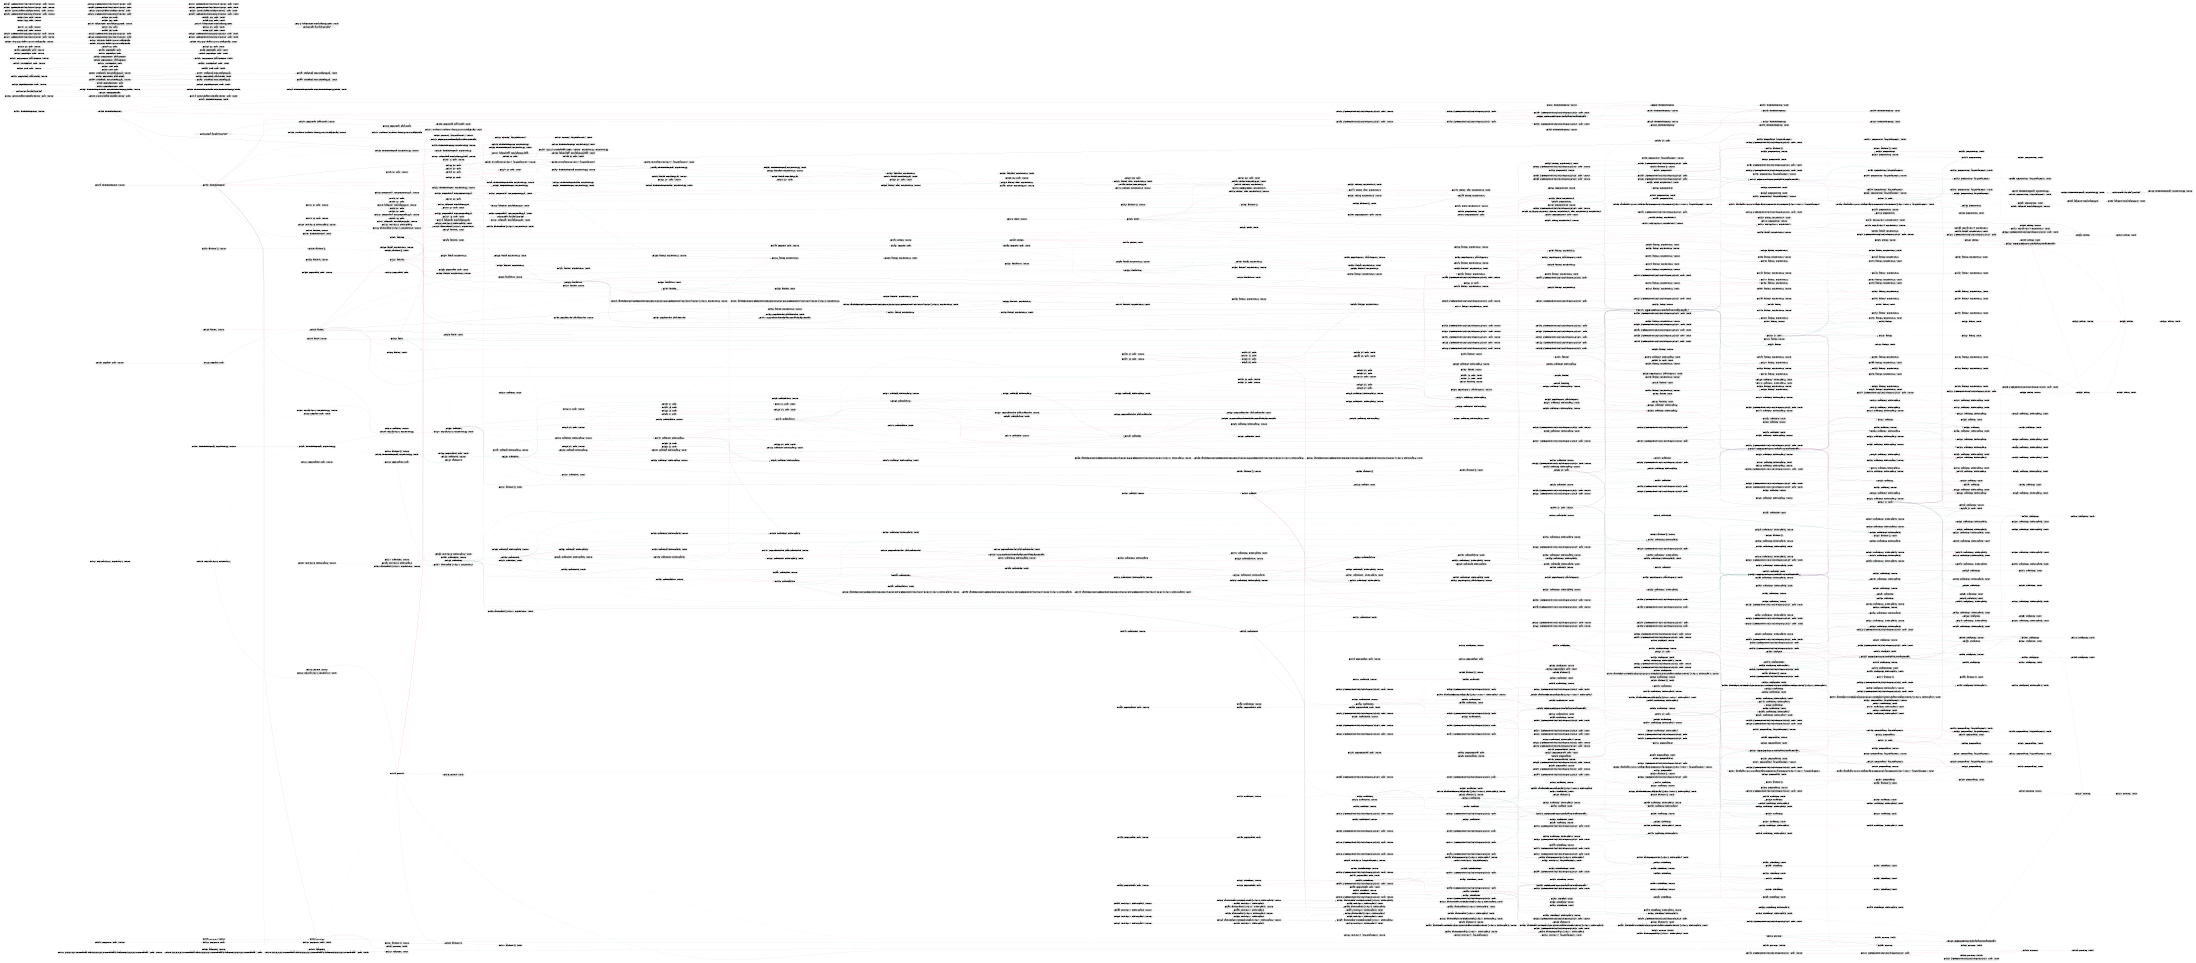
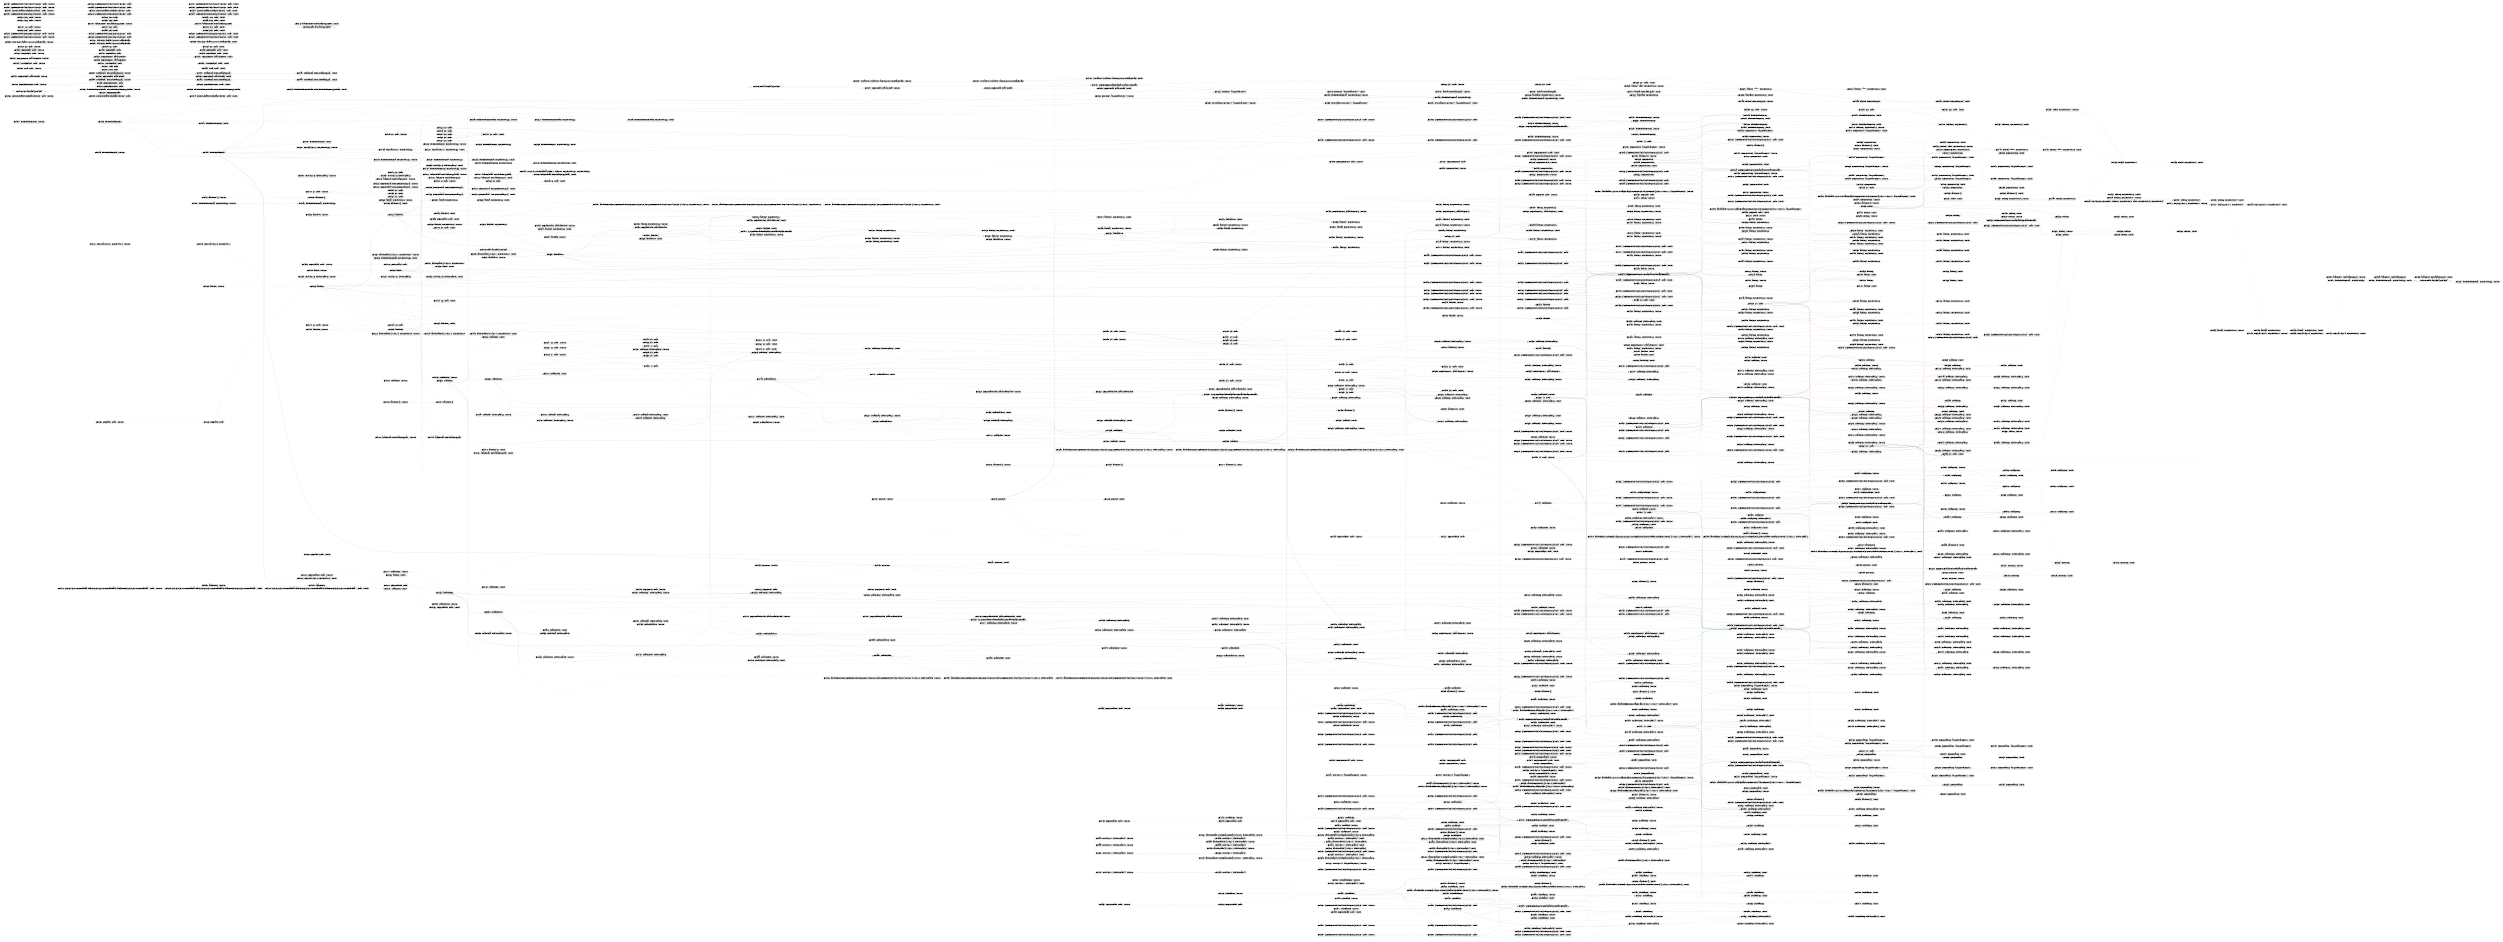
(669, 420) -> none
